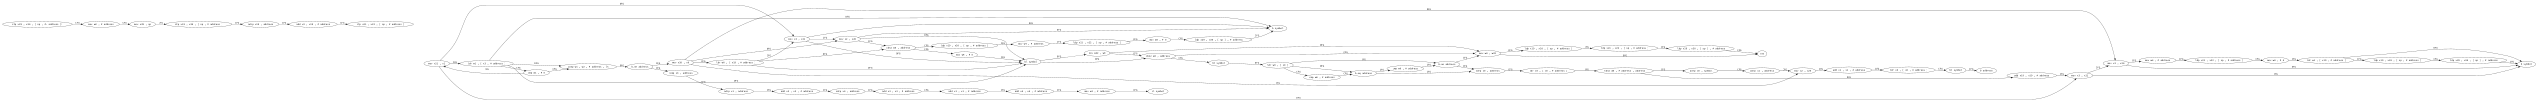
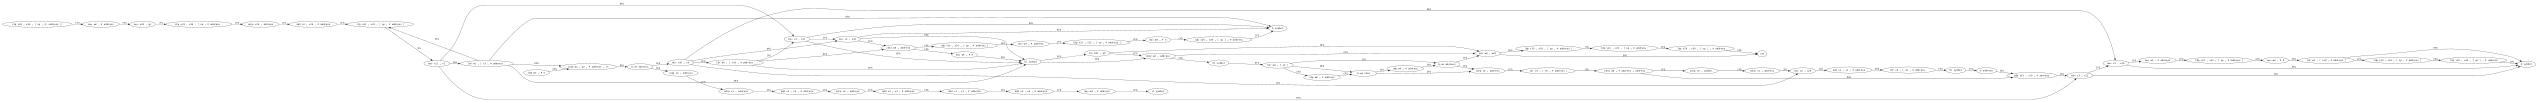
(512, 68) -> (434, 44)
(484, 73) -> (408, 43)
(1364, 73) -> (1364, 73)
none -> (2004, 73)
